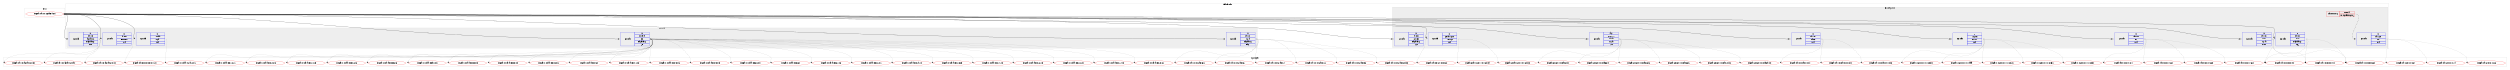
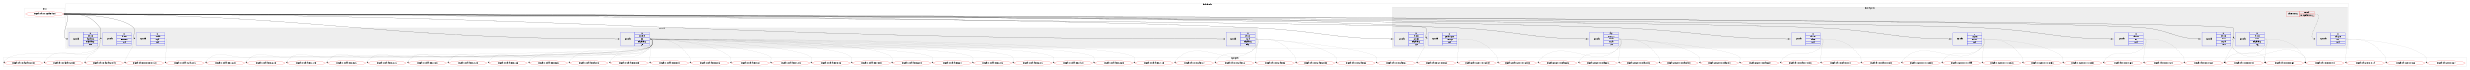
(2347, 15) -> (2307, 15)
(2244, 63) -> none
